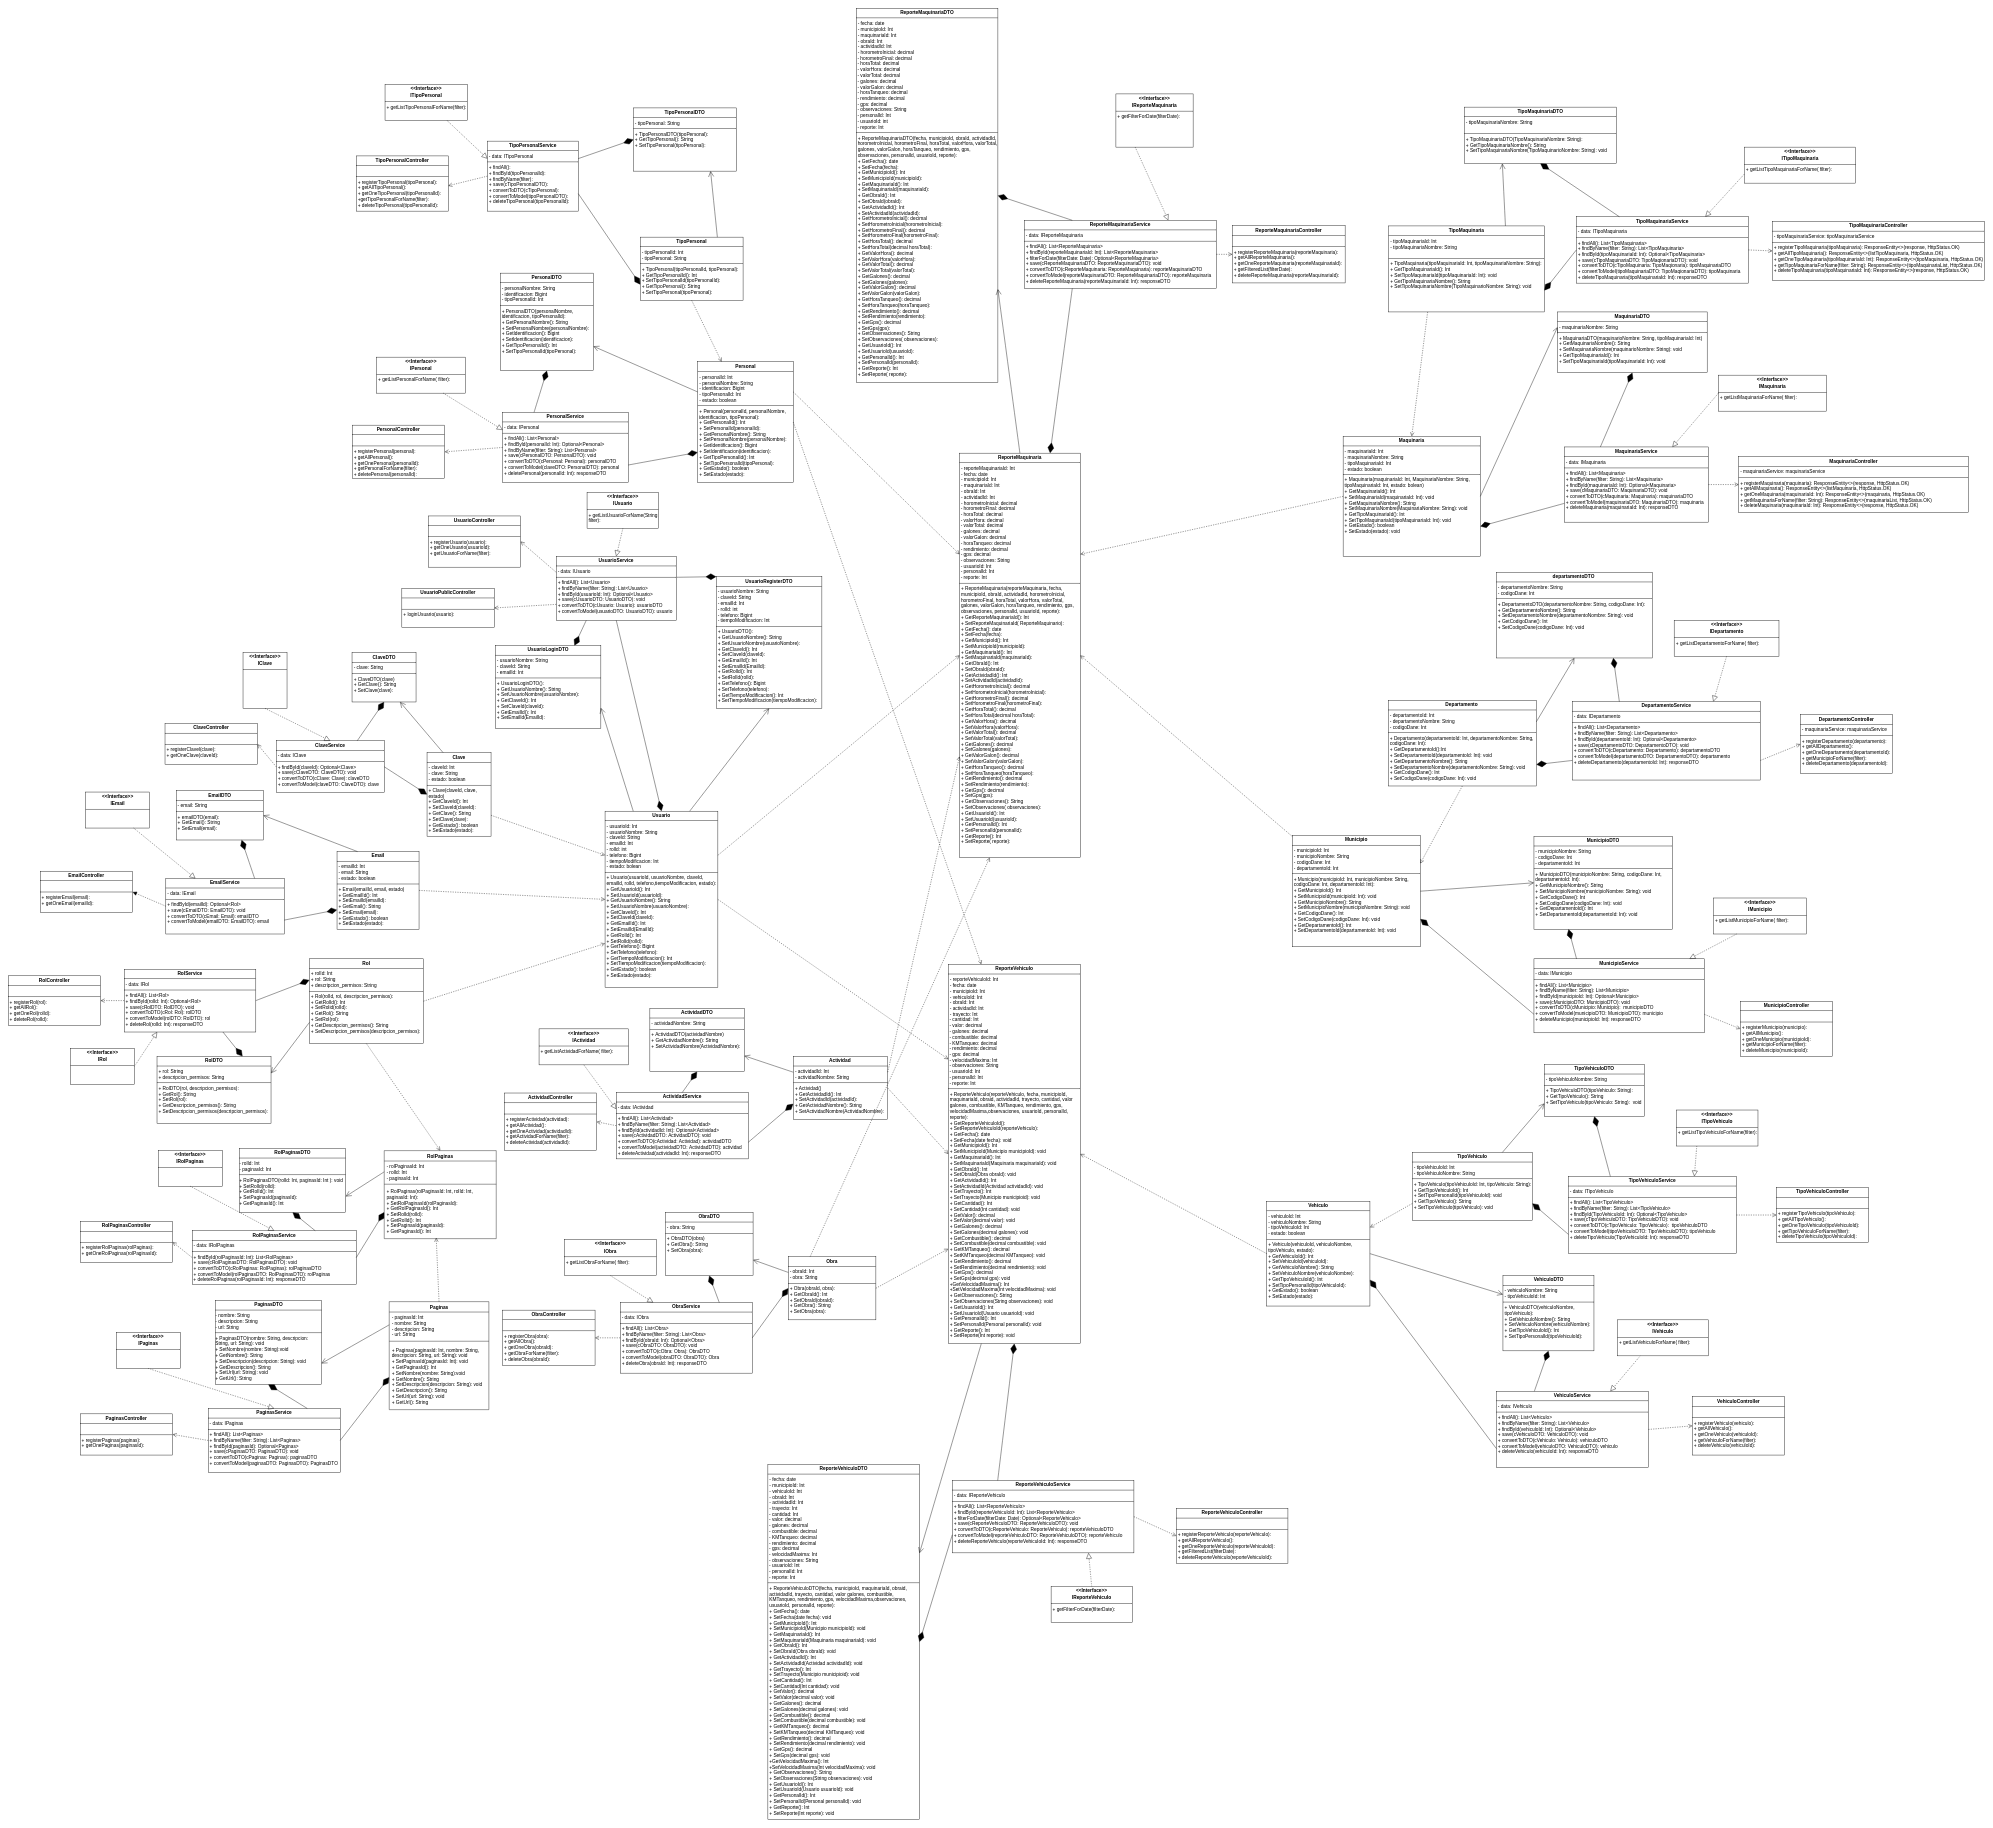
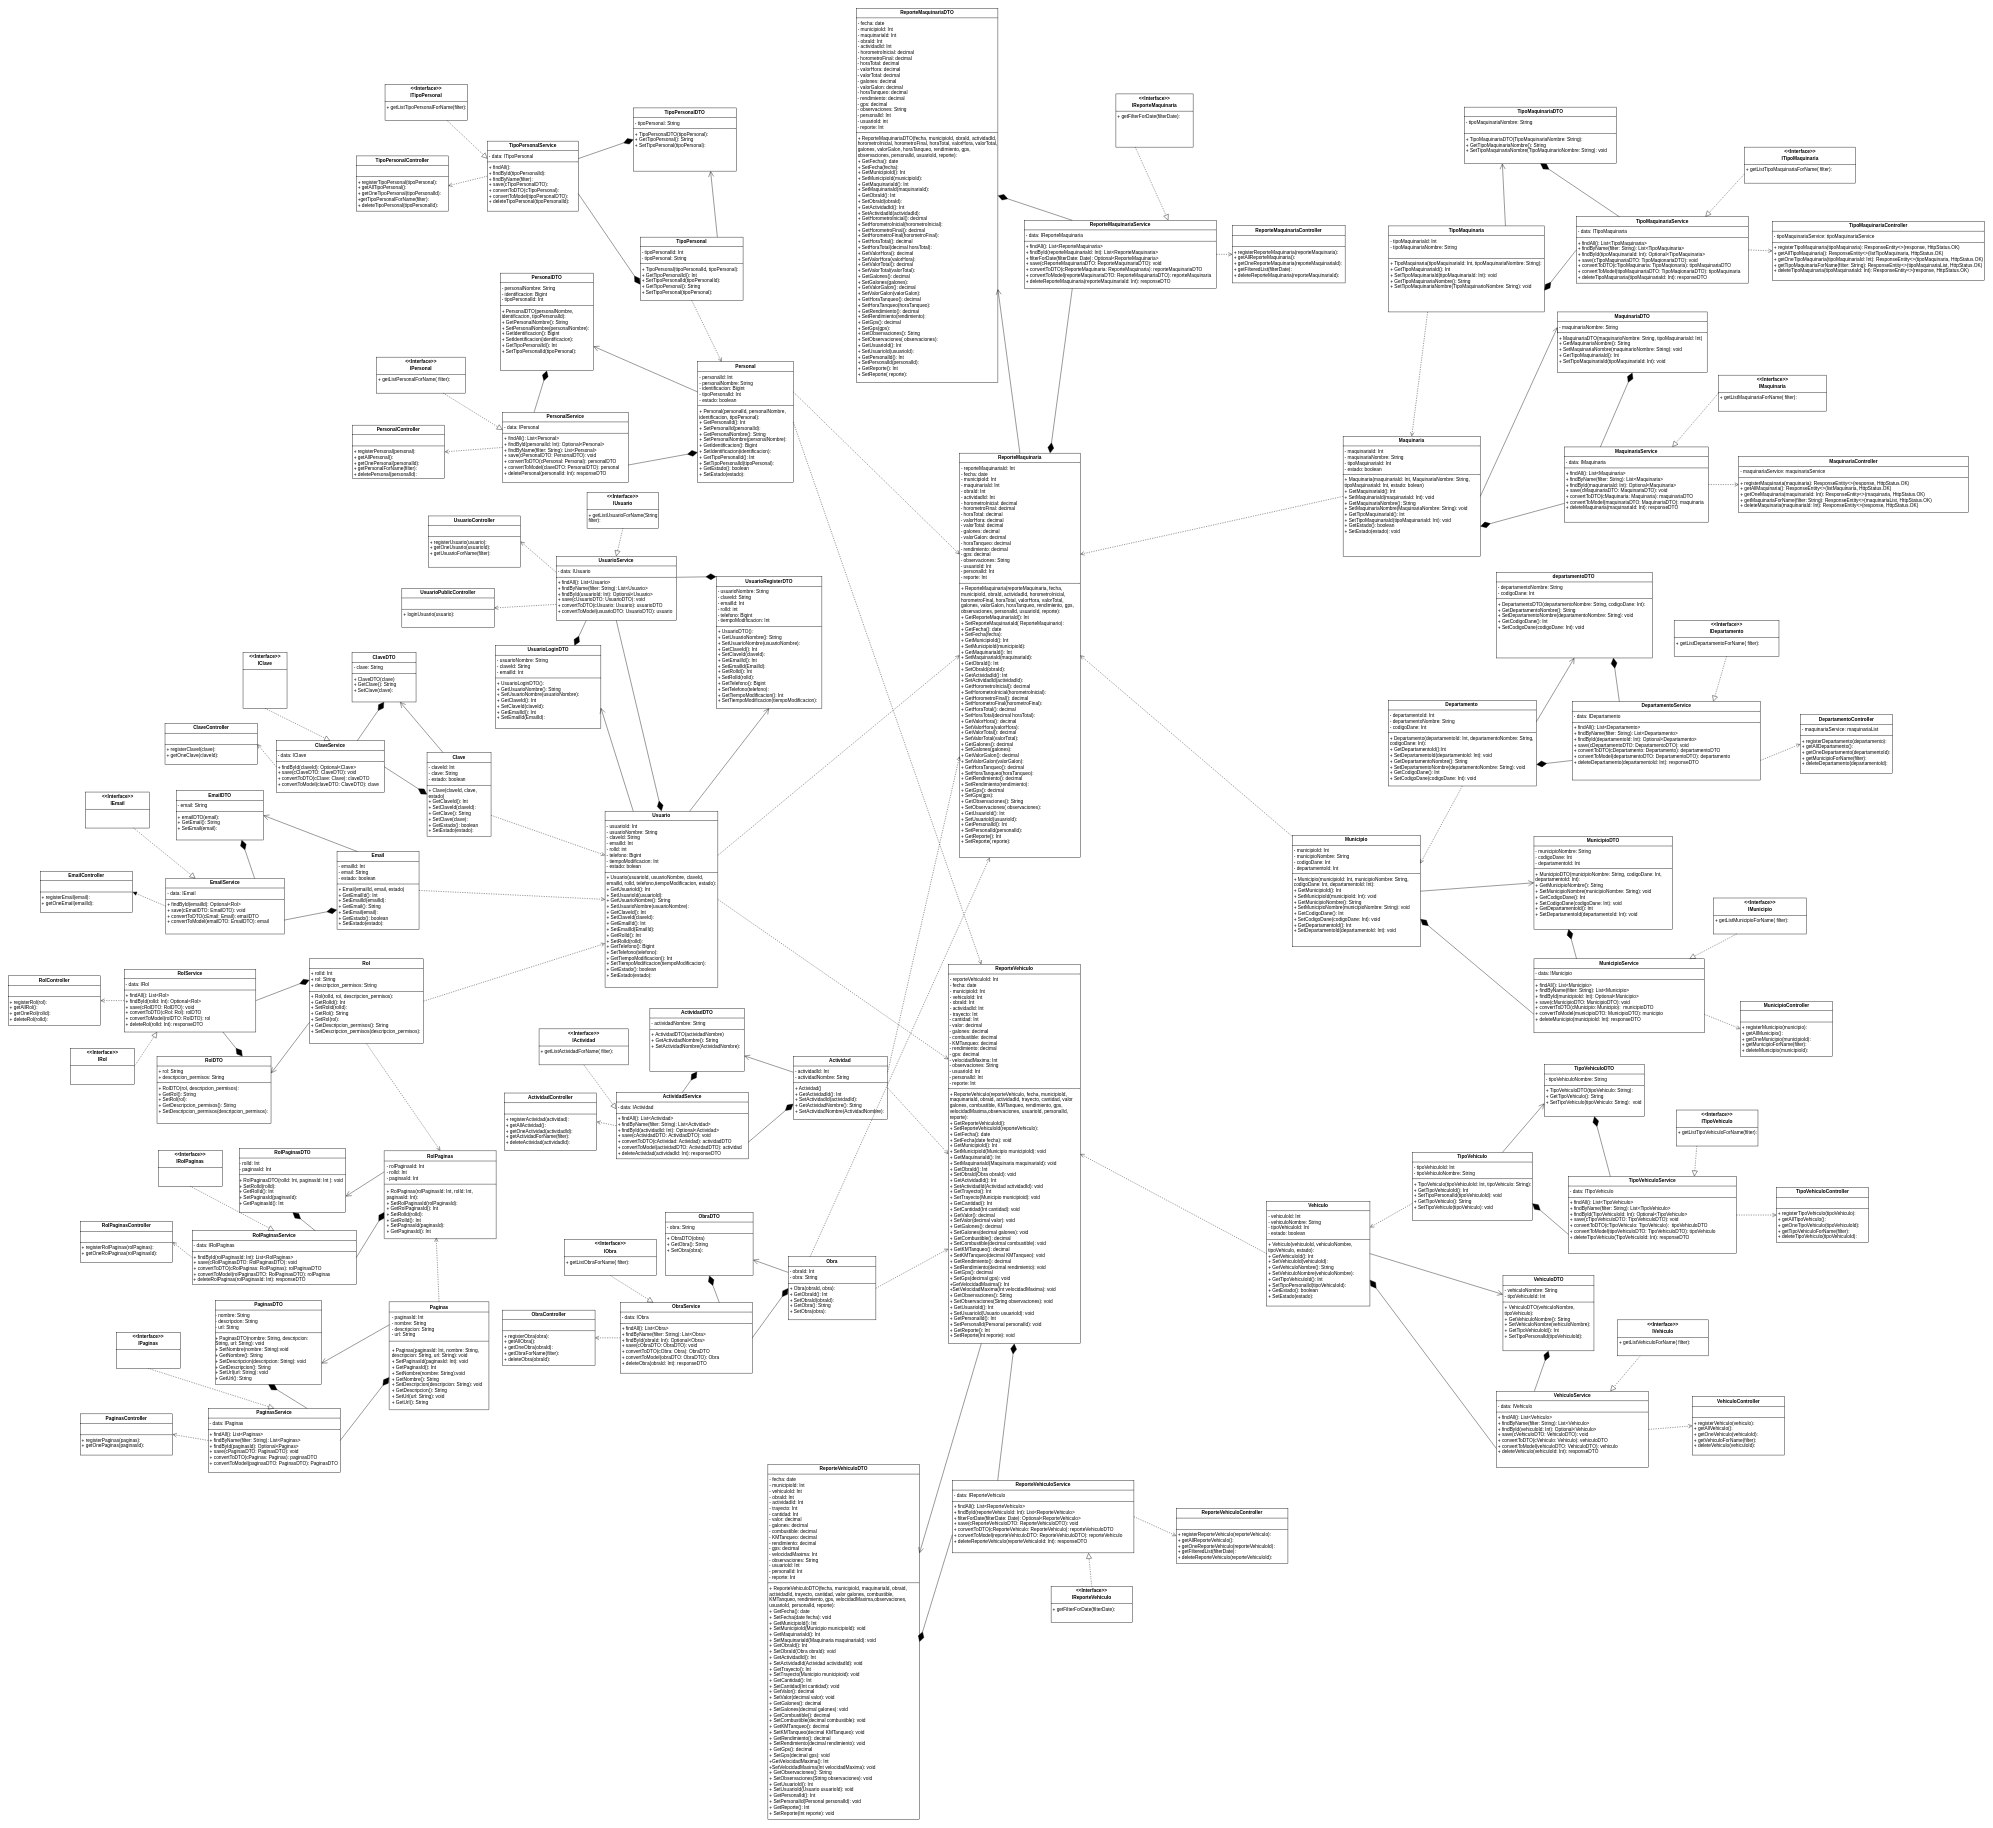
(1847, 743) -> (1847, 743)
